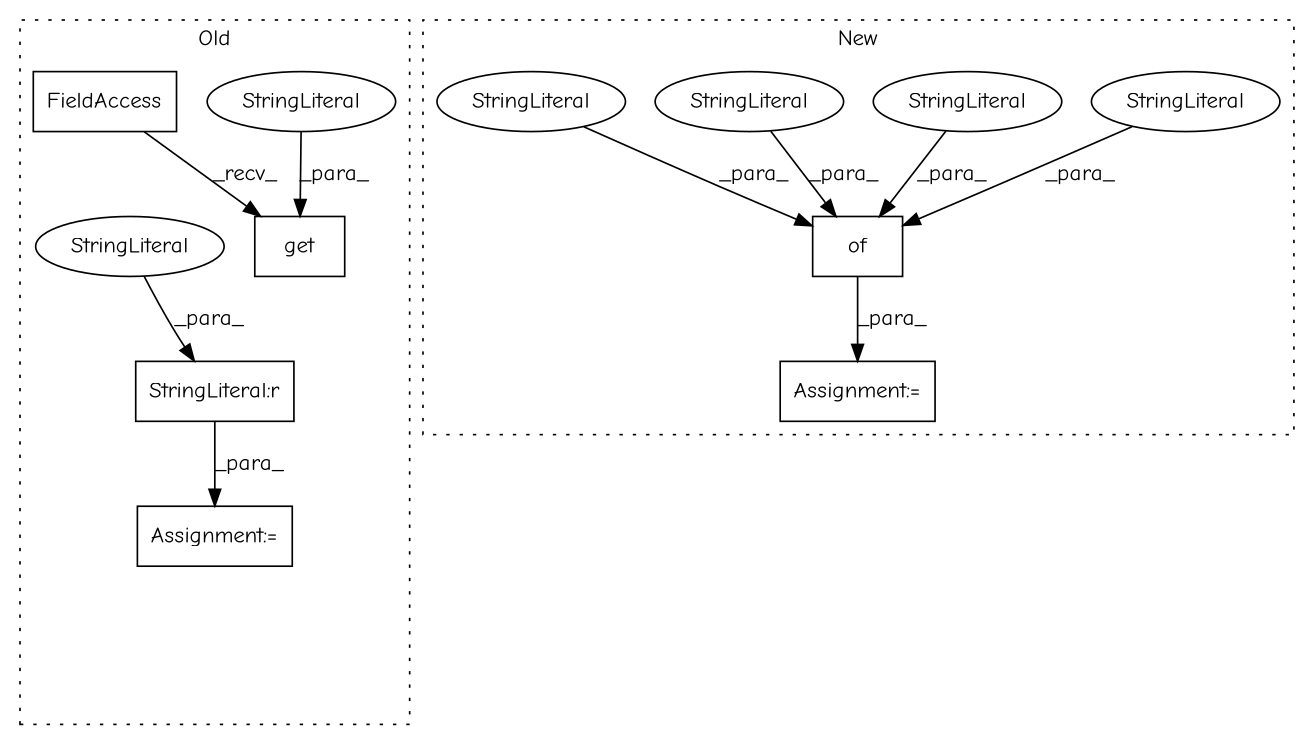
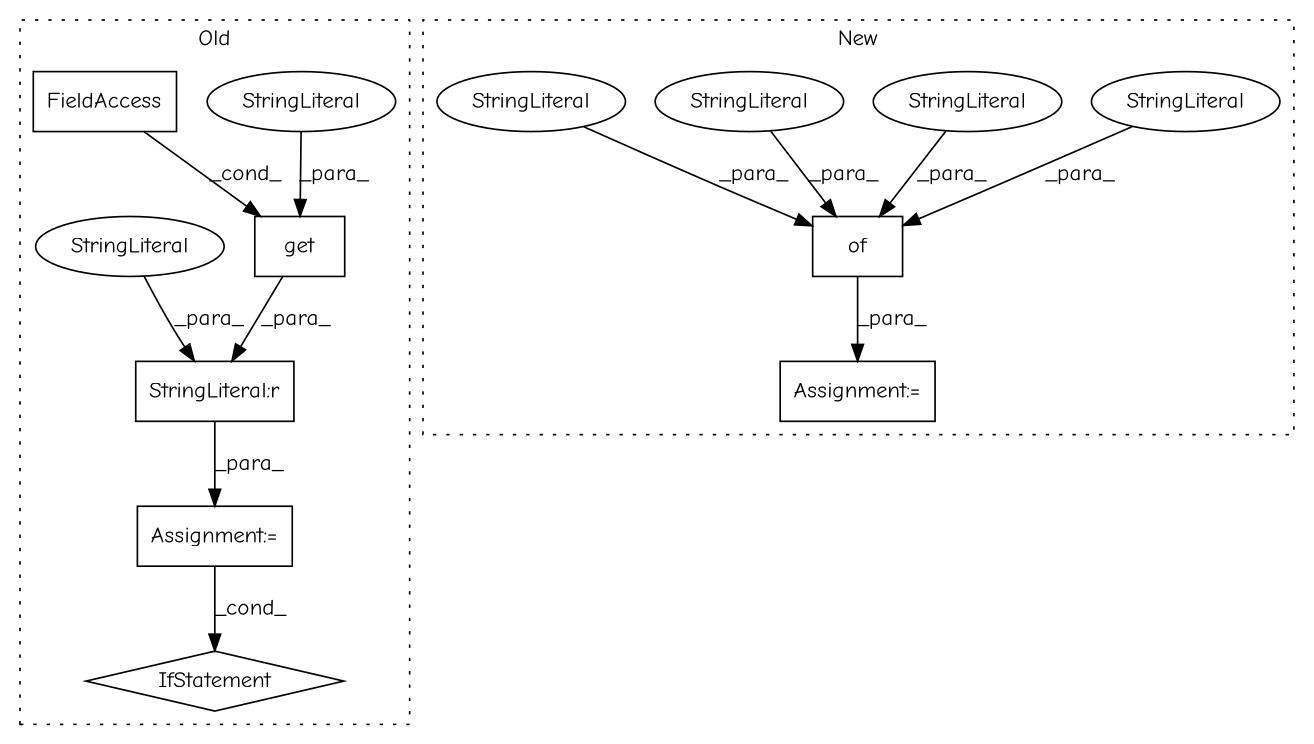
(246, 174) -> (246, 174)
none -> (262, 312)
none -> (215, 681)
